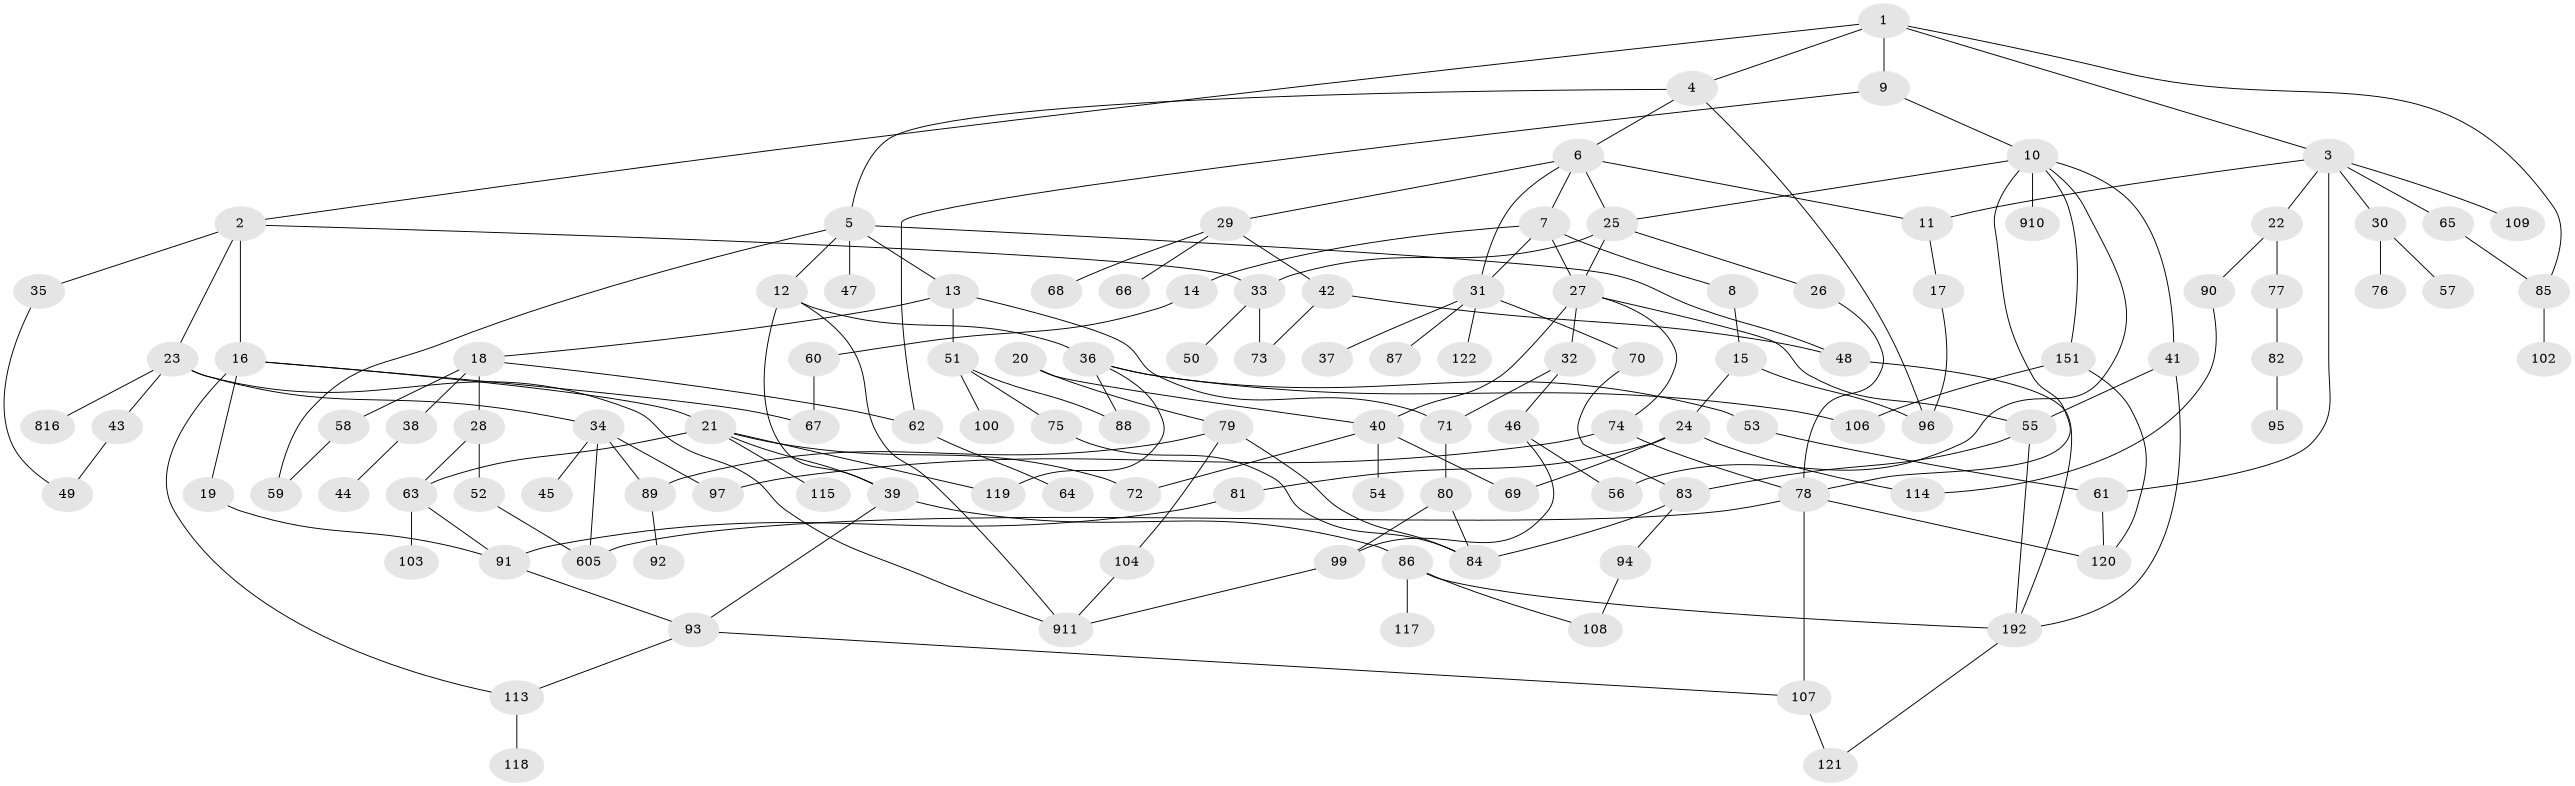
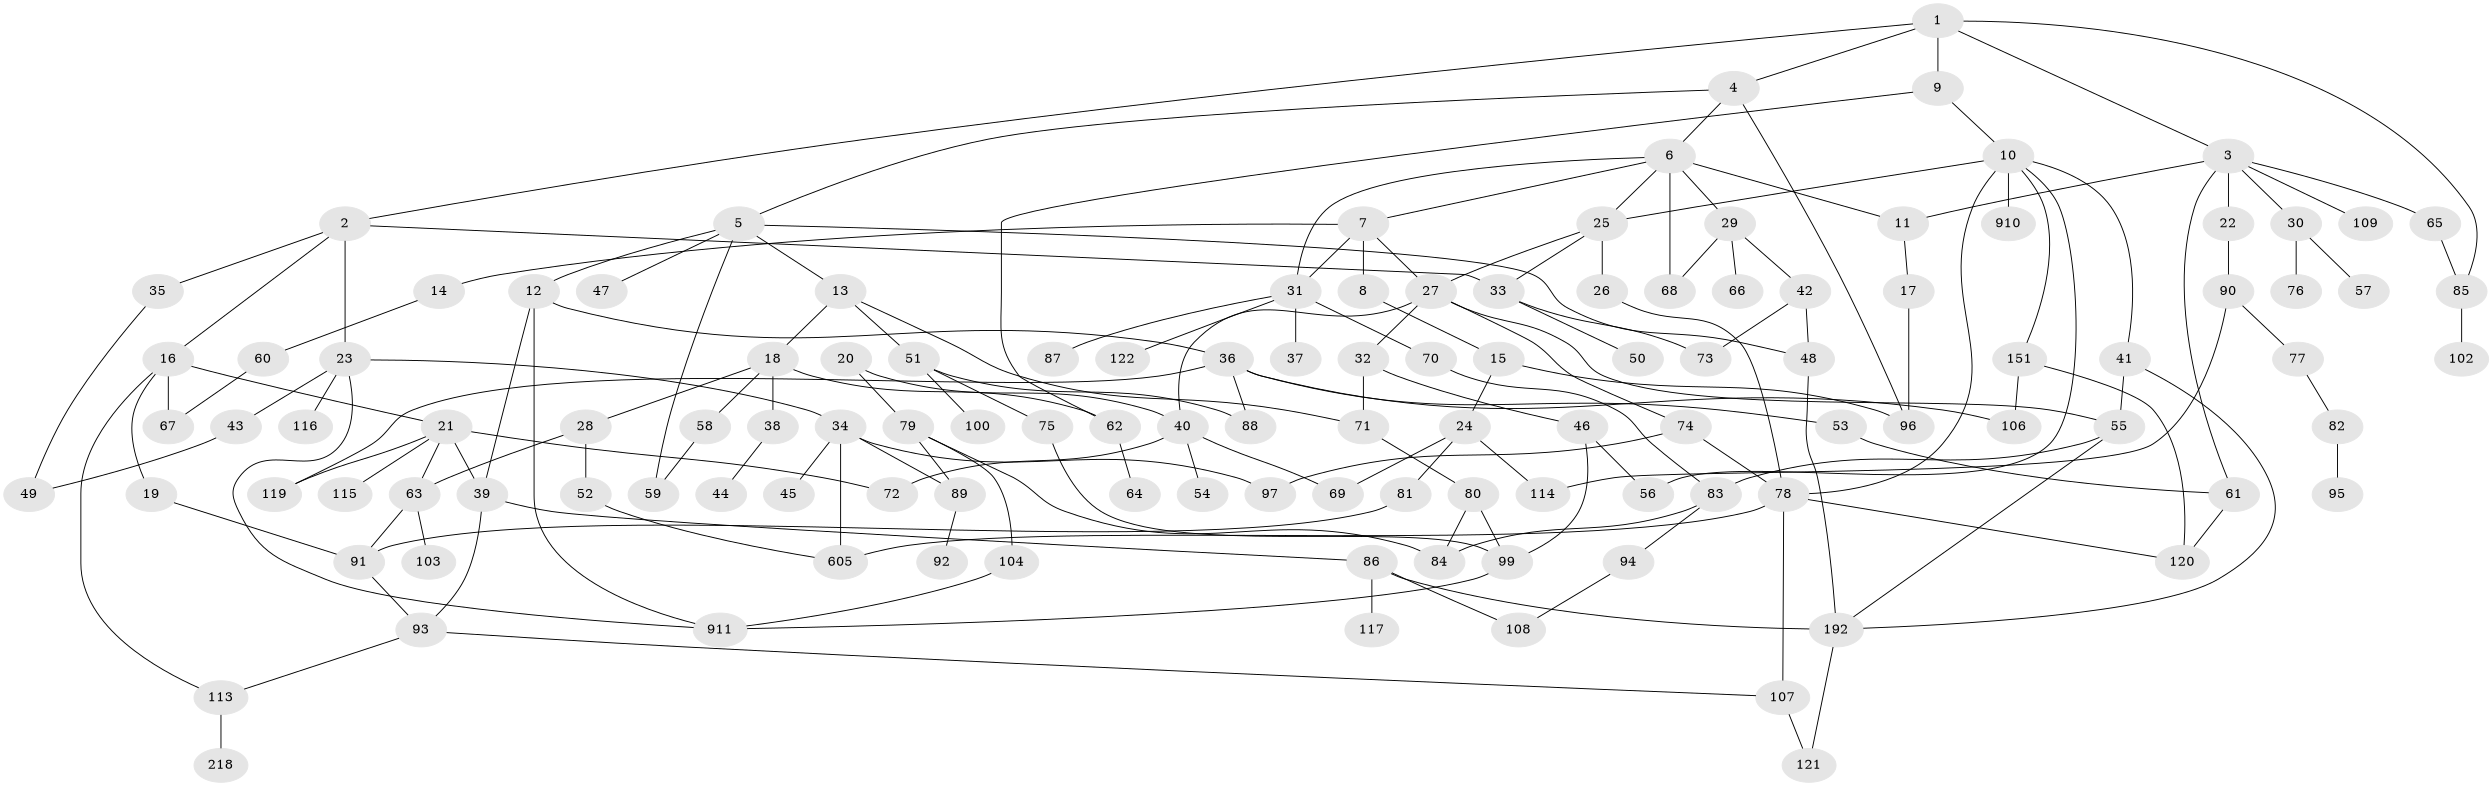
none -> (1670, 224)
(2277, 258) -> (2263, 325)
(48, 427) -> (306, 427)
(1274, 478) -> (1251, 536)
(517, 765) -> (221, 765)
